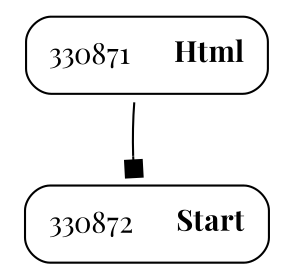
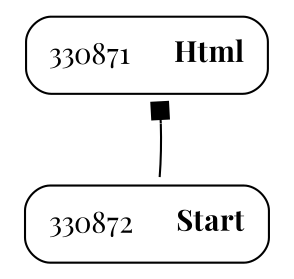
(133, 129) -> (161, 150)
